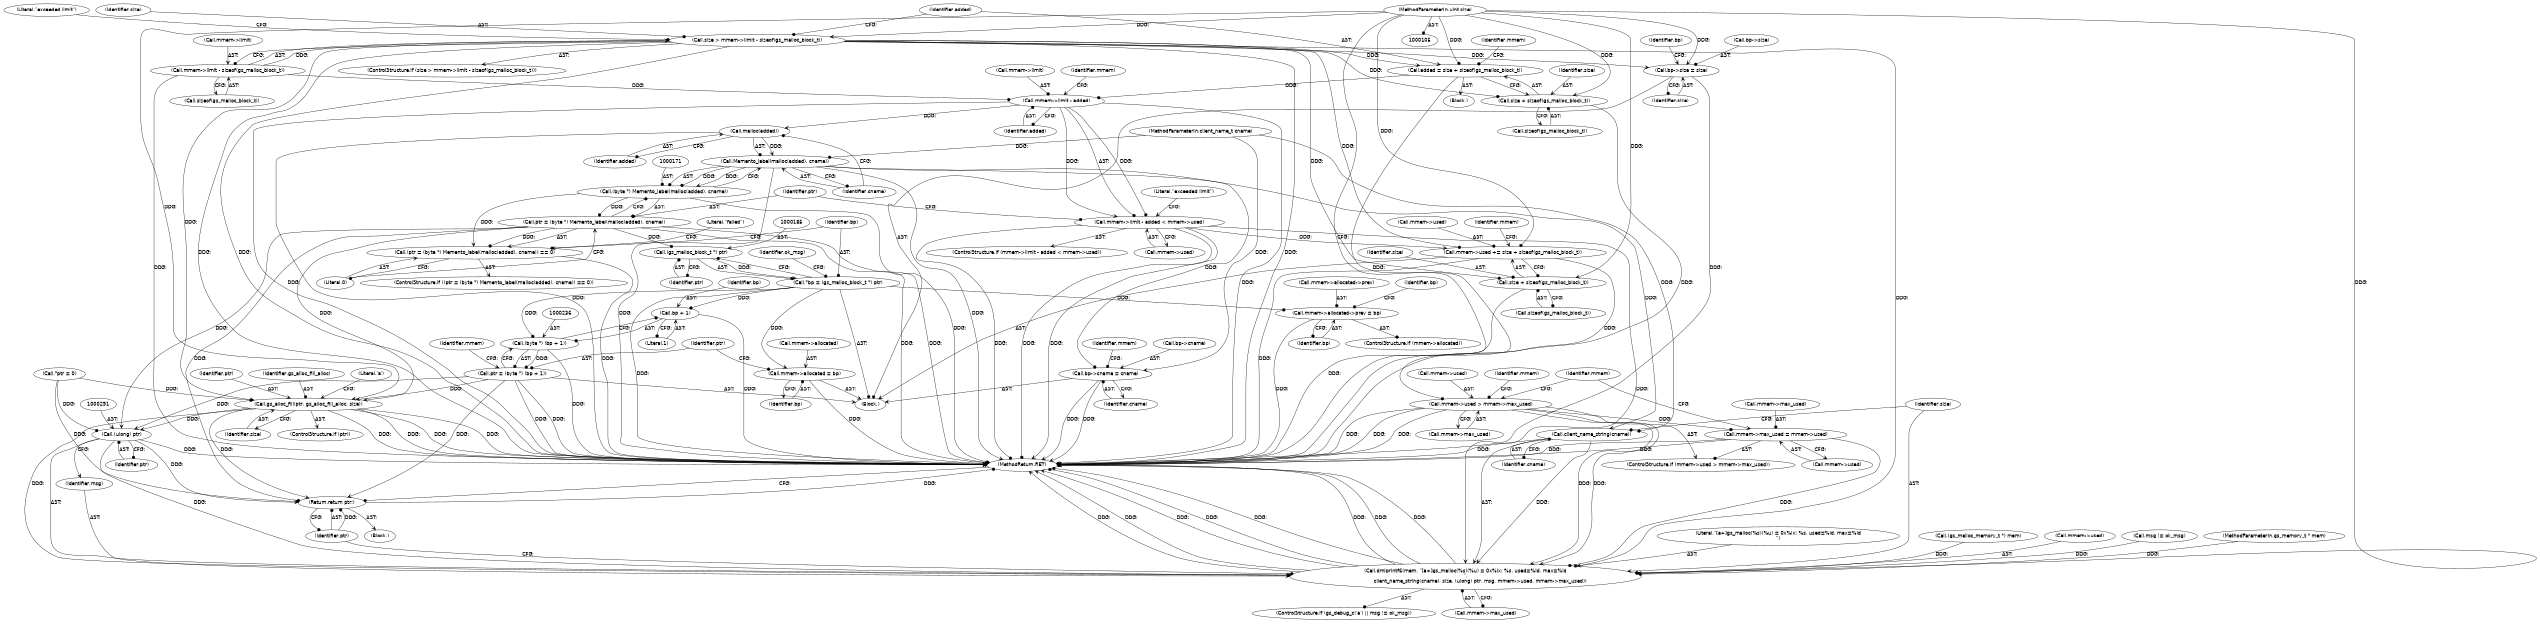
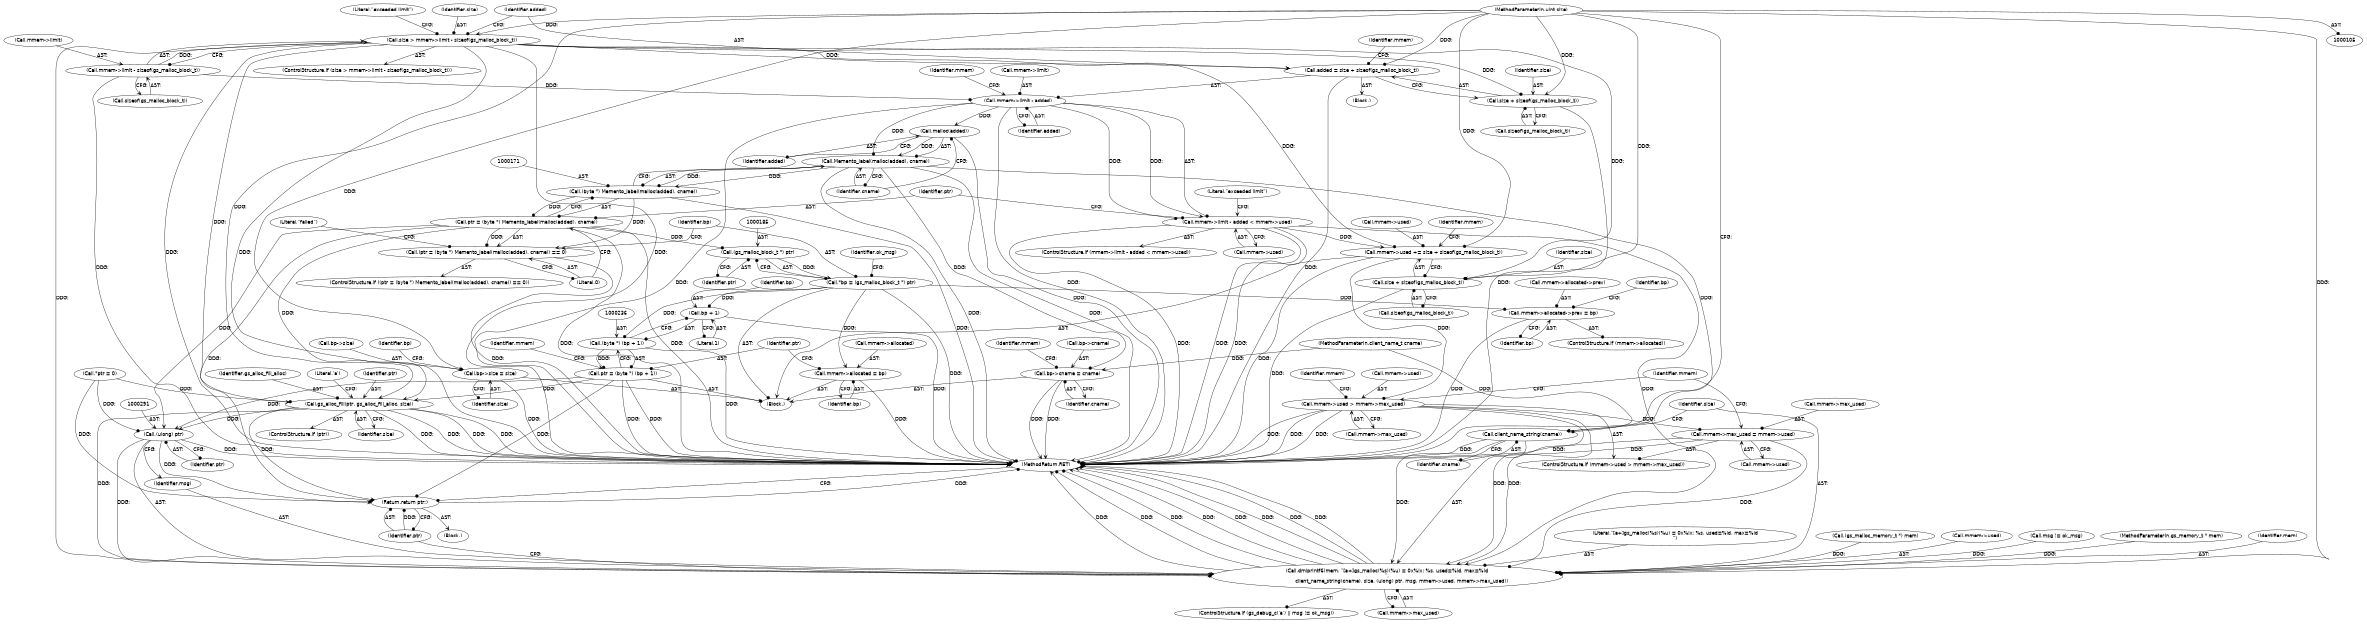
(1405, 54) -> none
(1292, 86) -> (1217, 86)
(988, 146) -> (914, 115)
(441, 447) -> (517, 440)
none -> (2278, 536)
